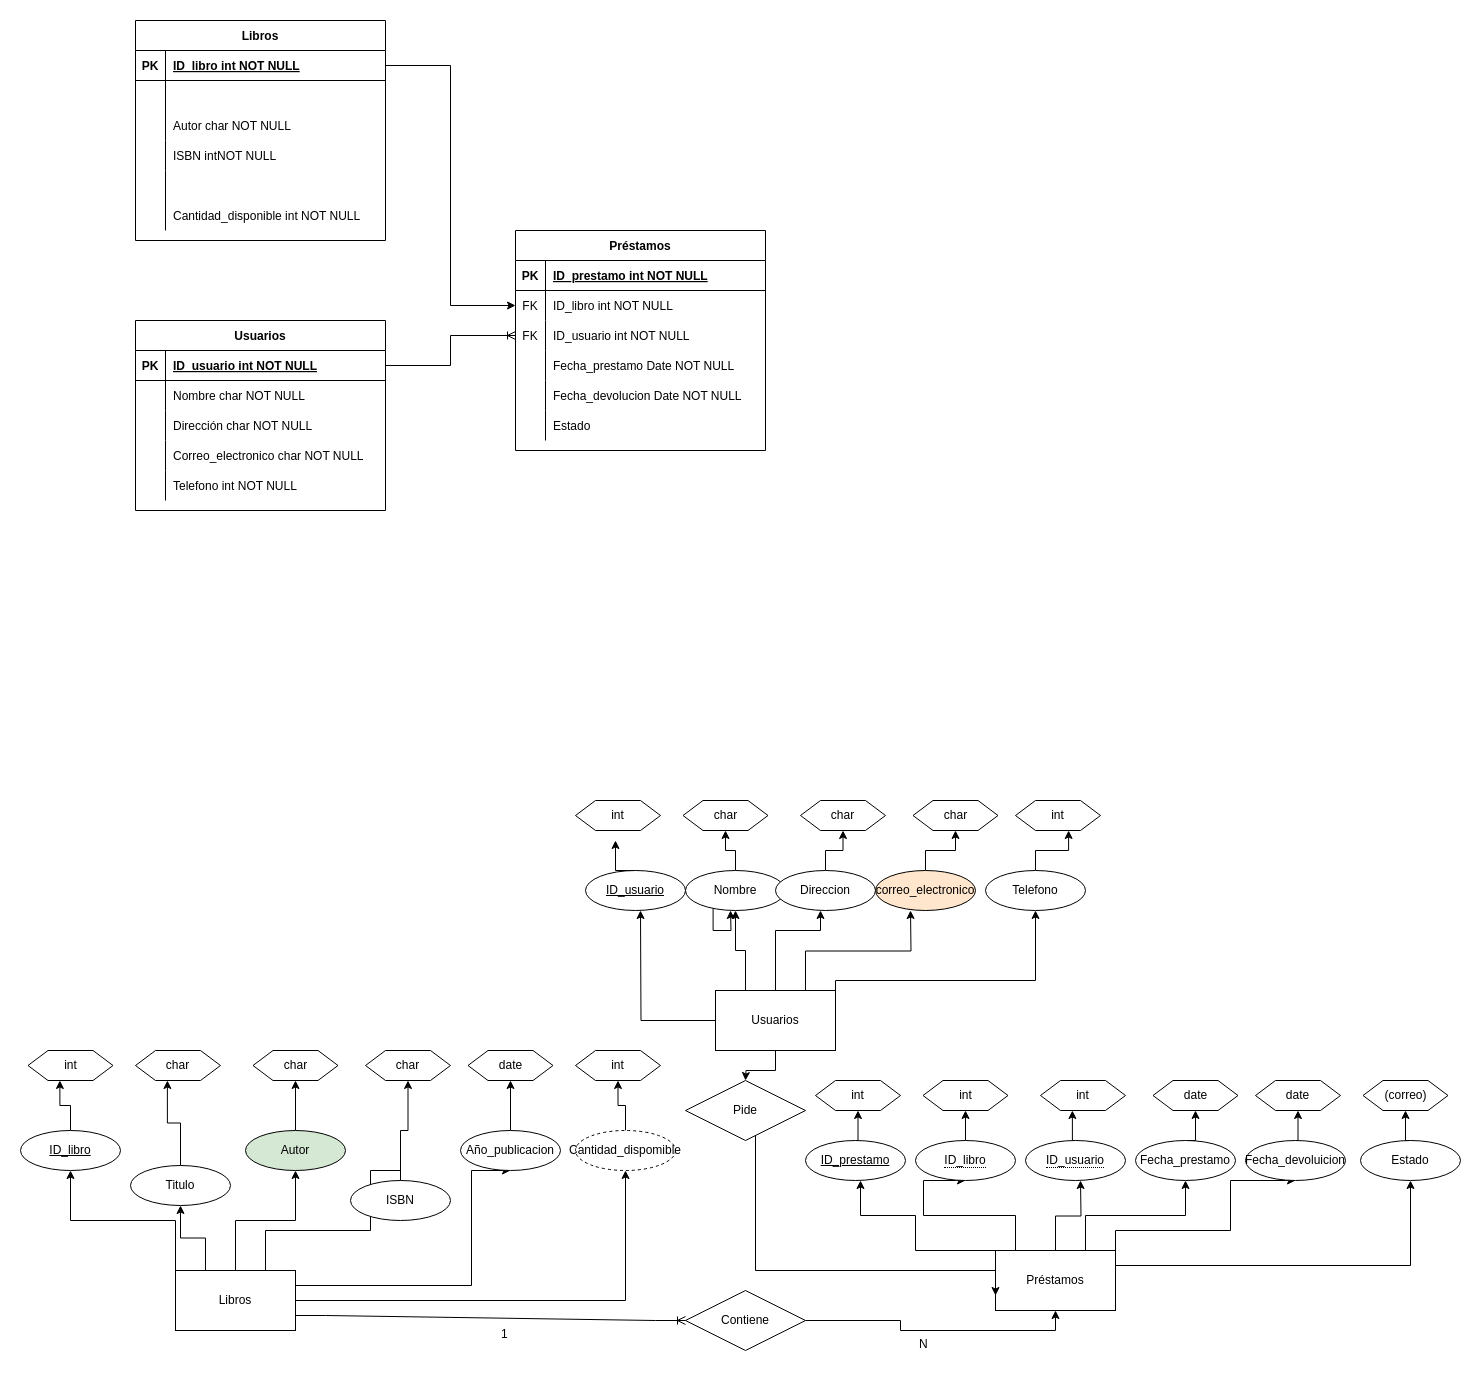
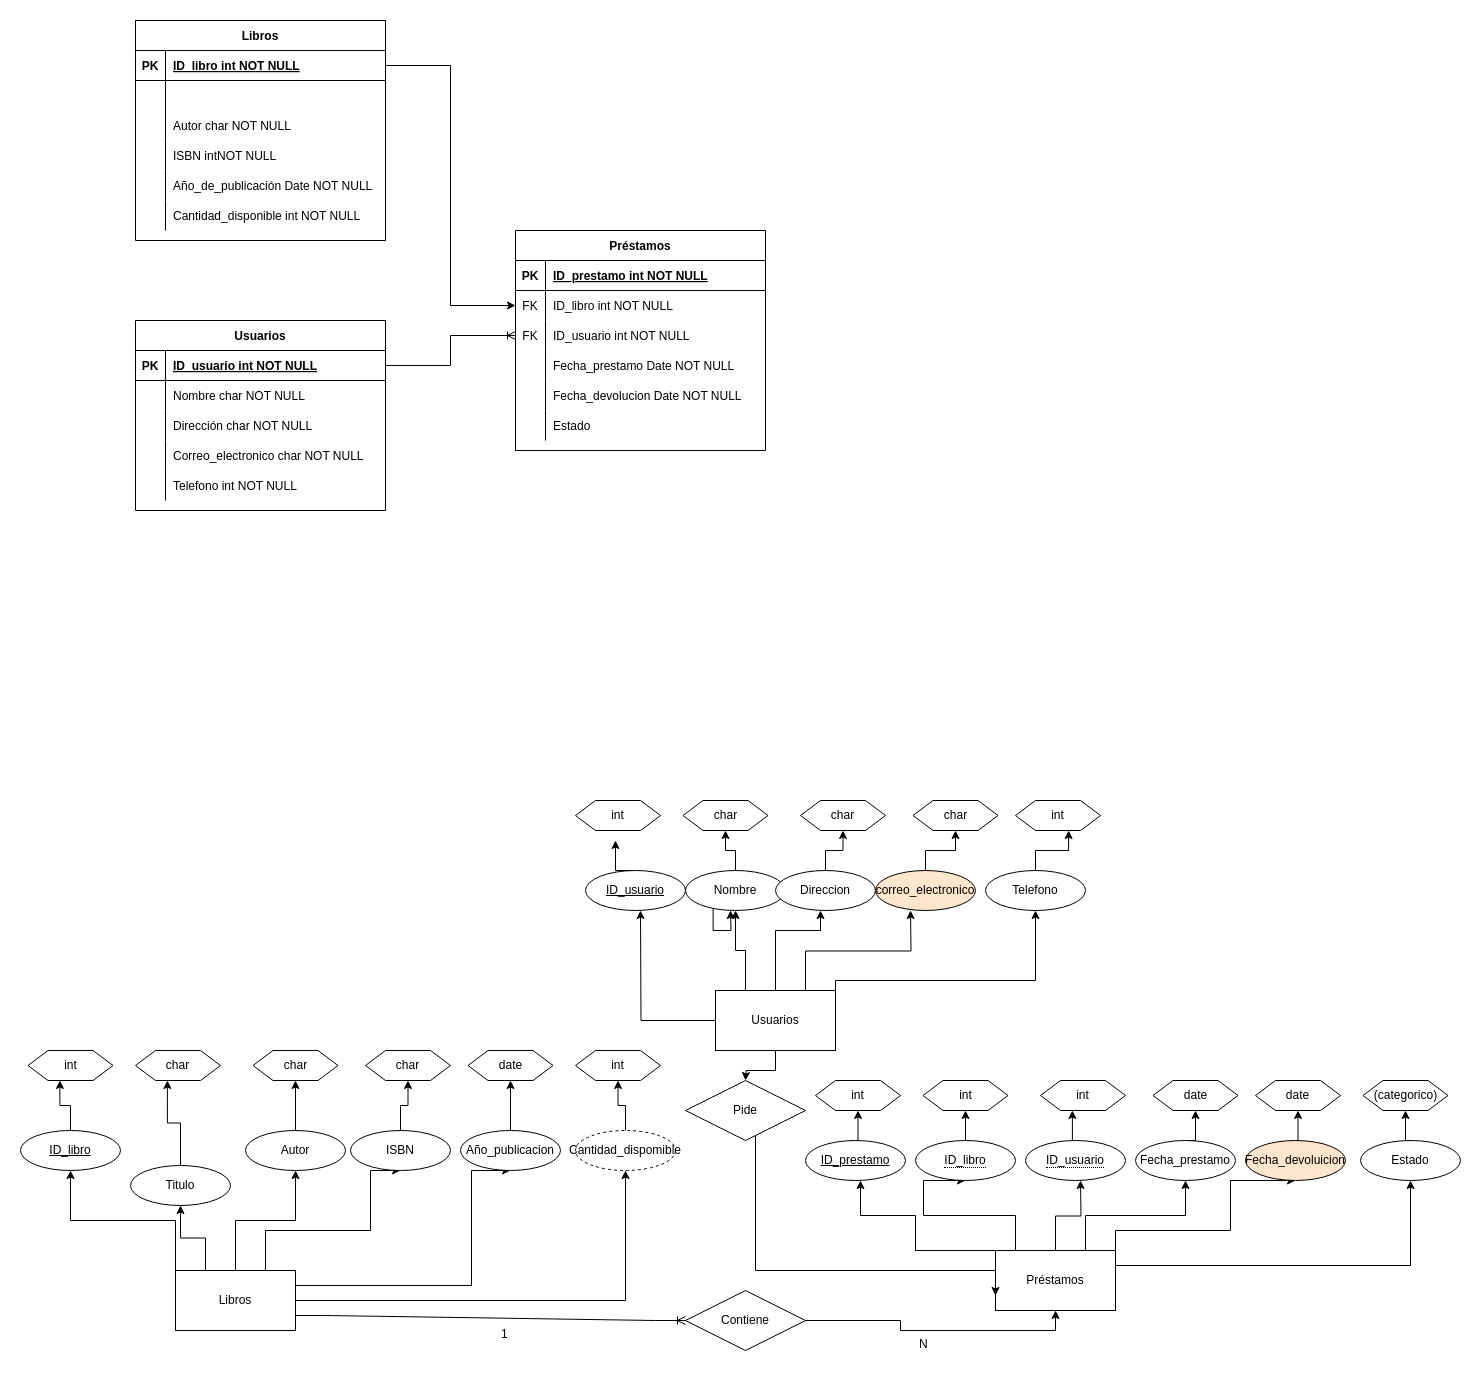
none -> (276, 186)
(1406, 1096) -> (1406, 1096)
(296, 1151) -> (296, 1151)
(1296, 1161) -> (1296, 1161)
(401, 1201) -> (401, 1151)
